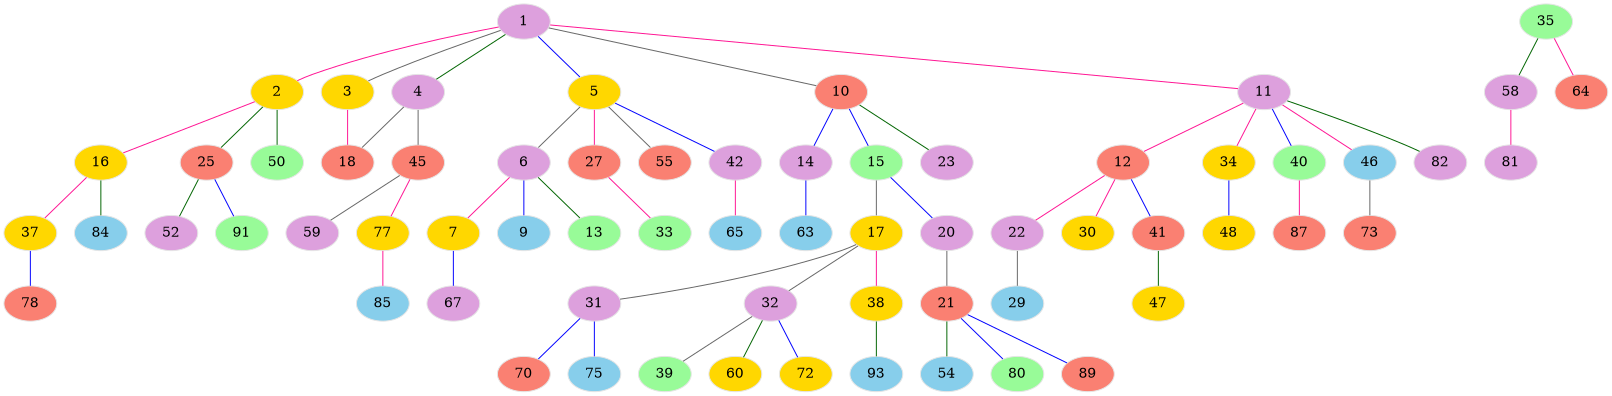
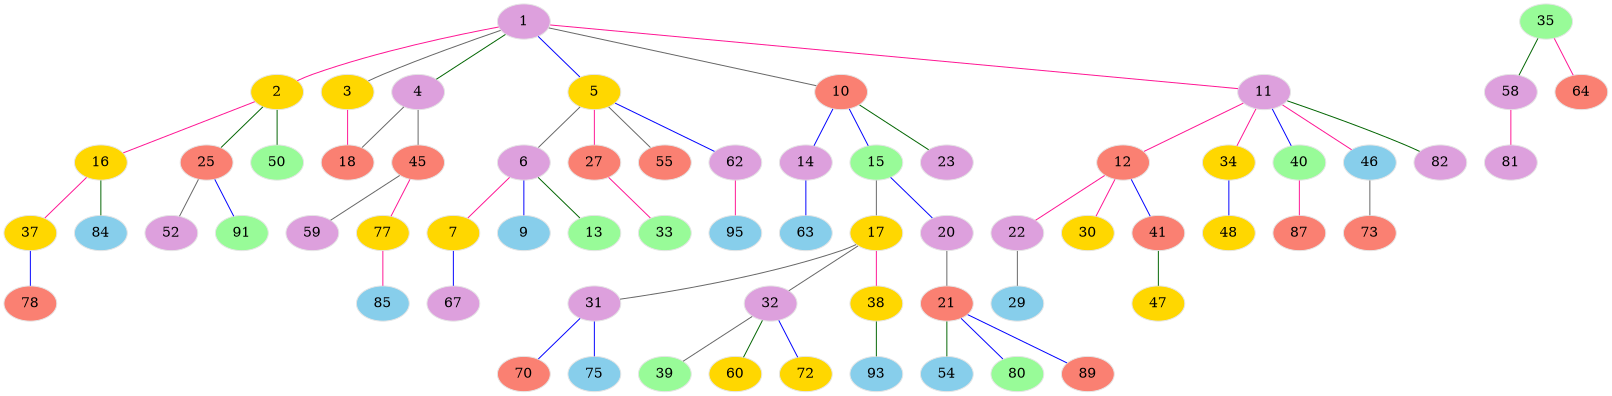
(735, 163) -> (735, 163)
(189, 198) -> (189, 198)
(735, 233) -> (735, 233)
